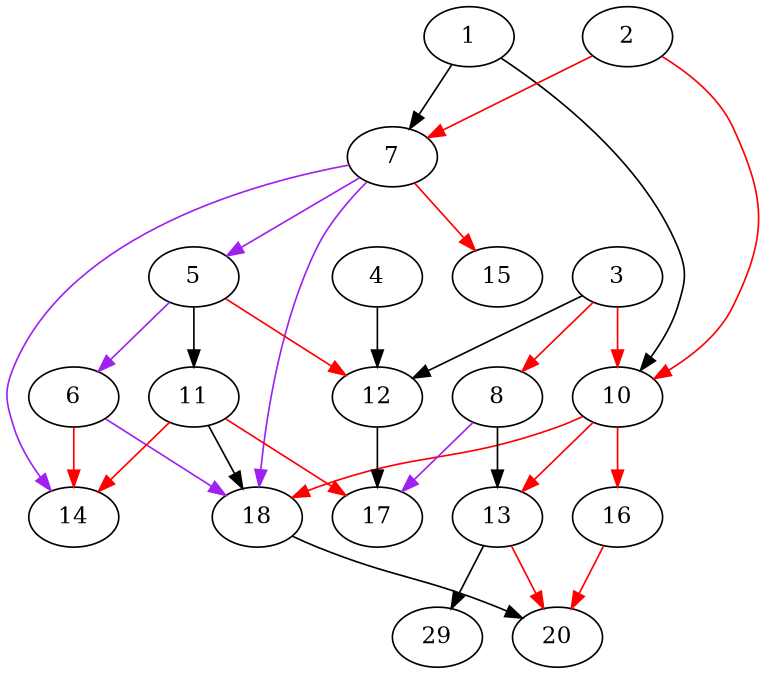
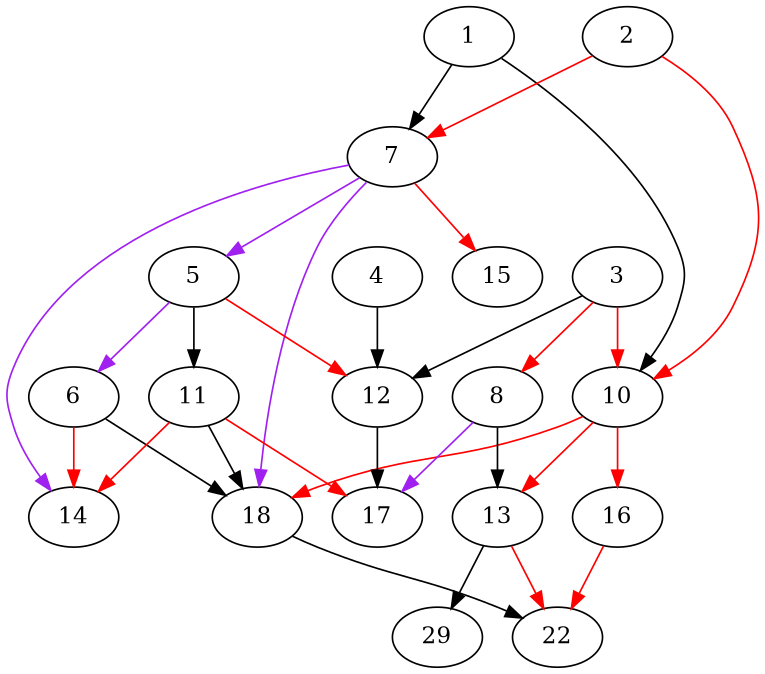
(159, 453) -> (159, 453)
(558, 637) -> (558, 637)
